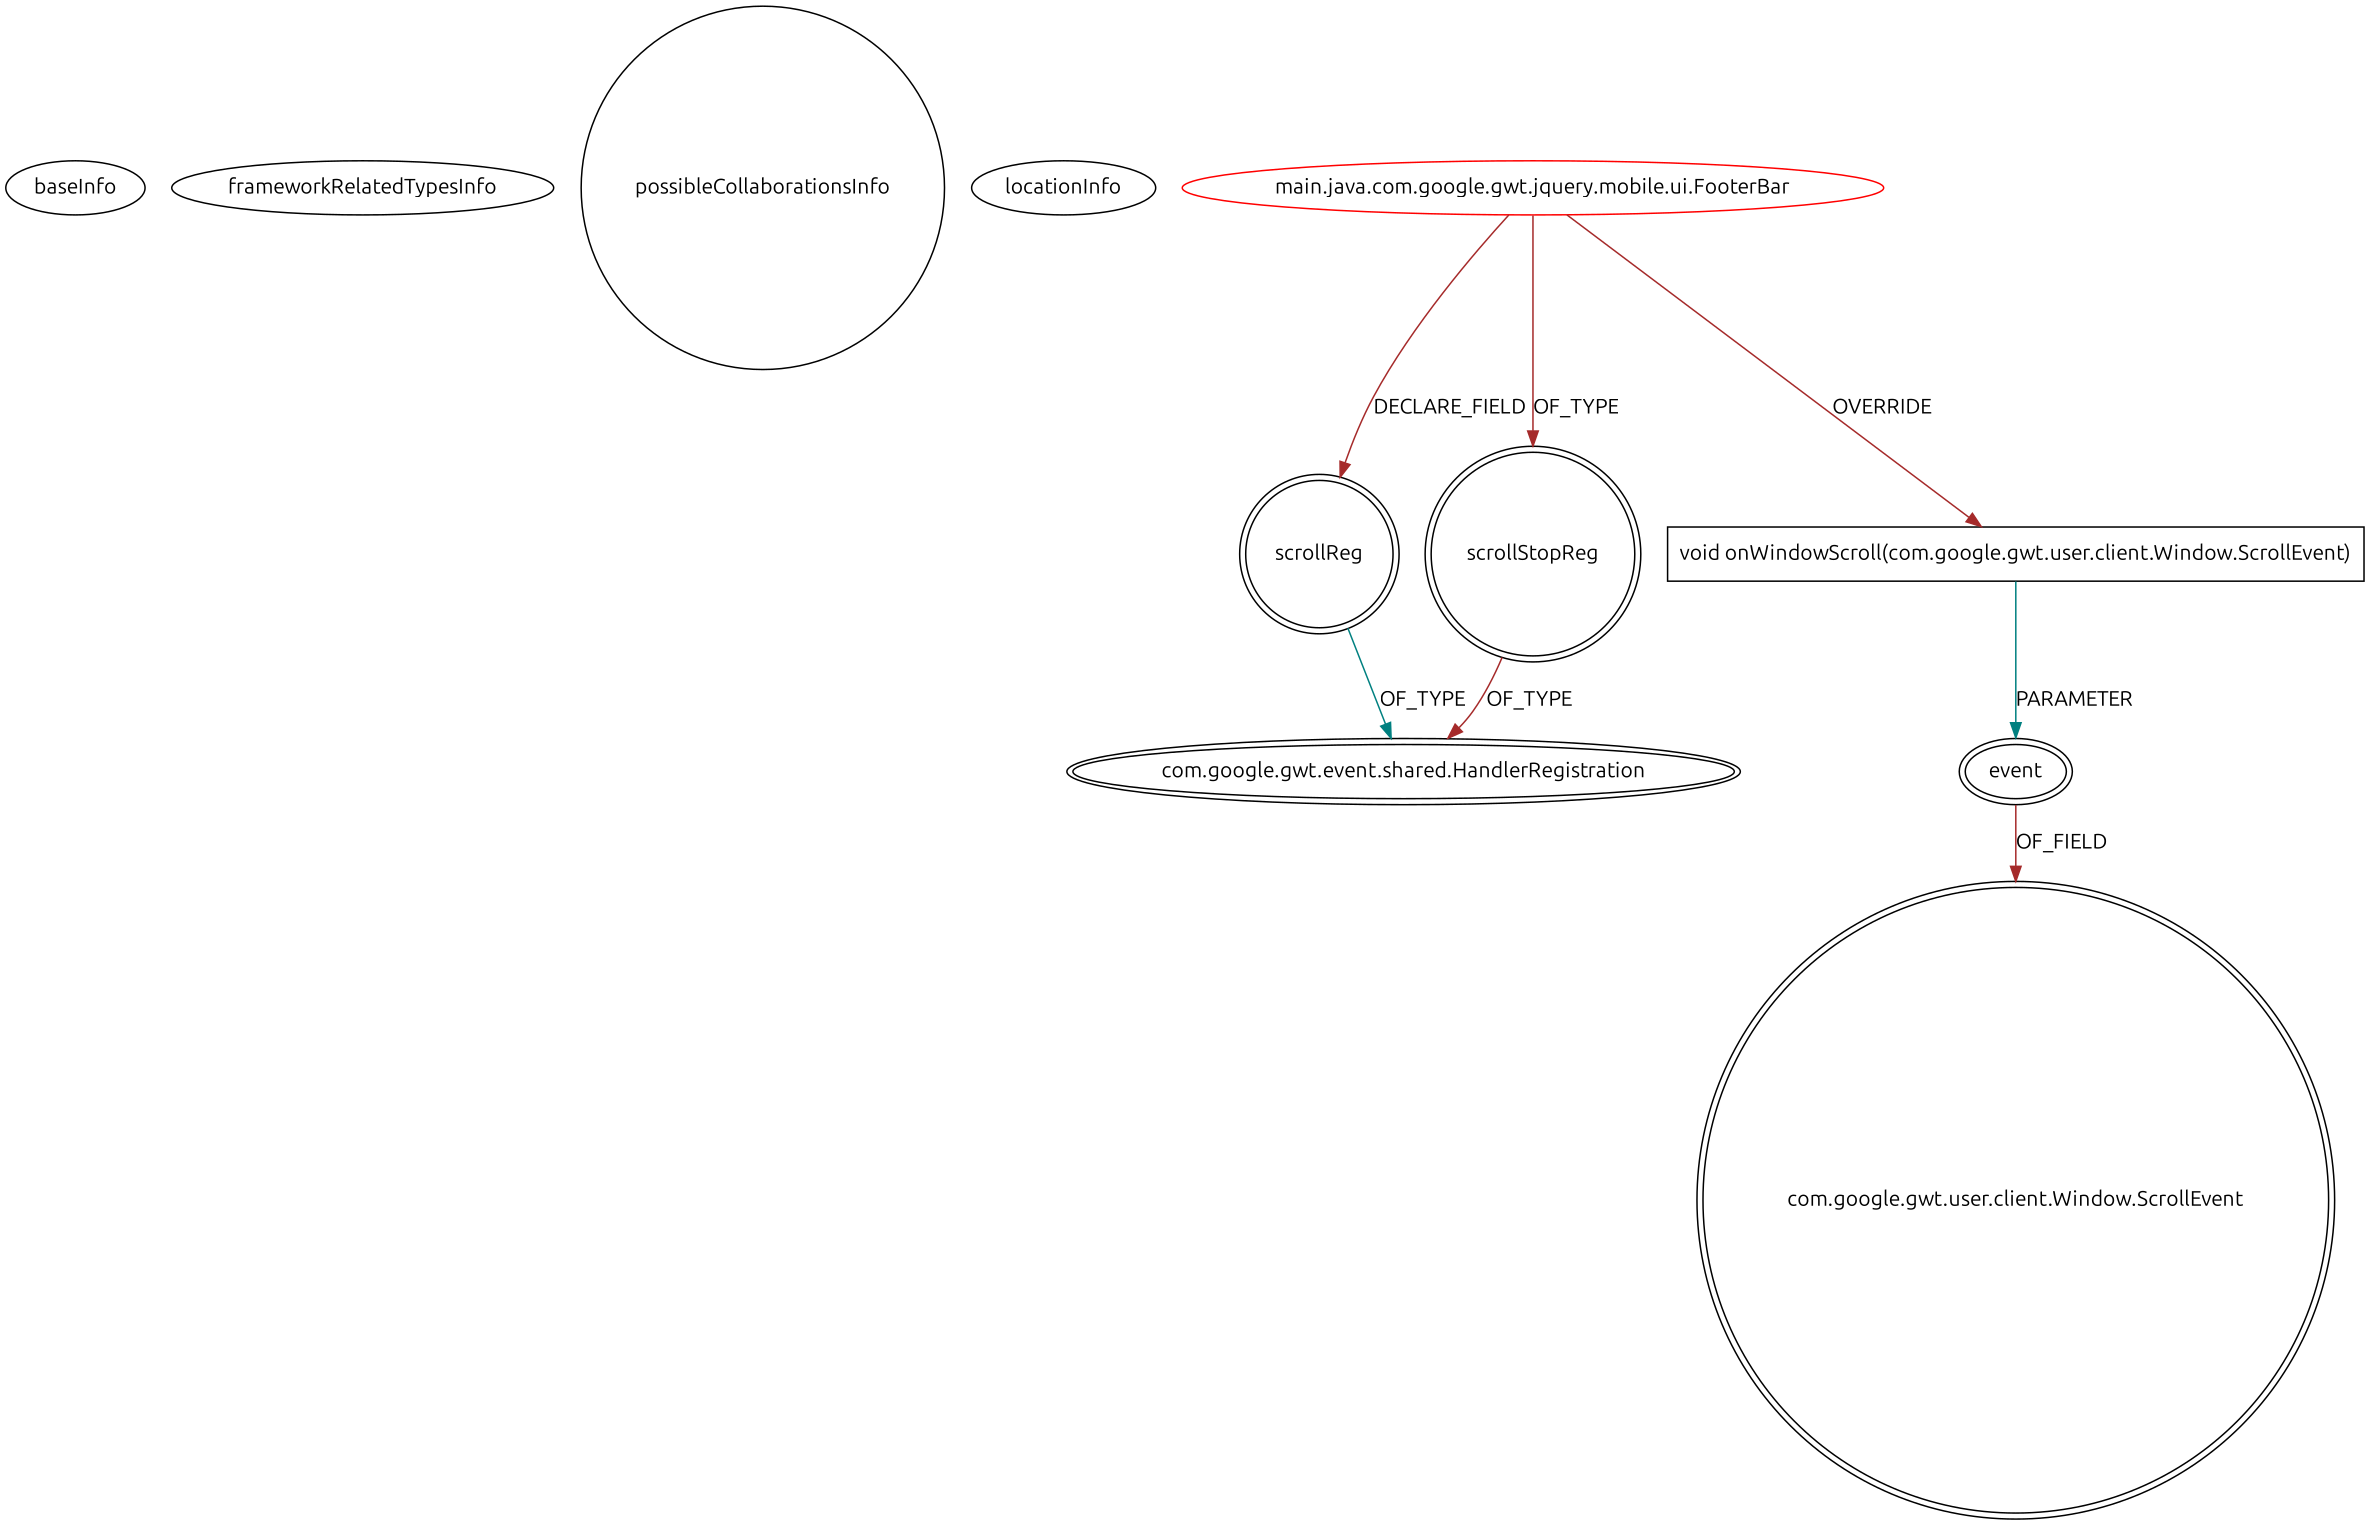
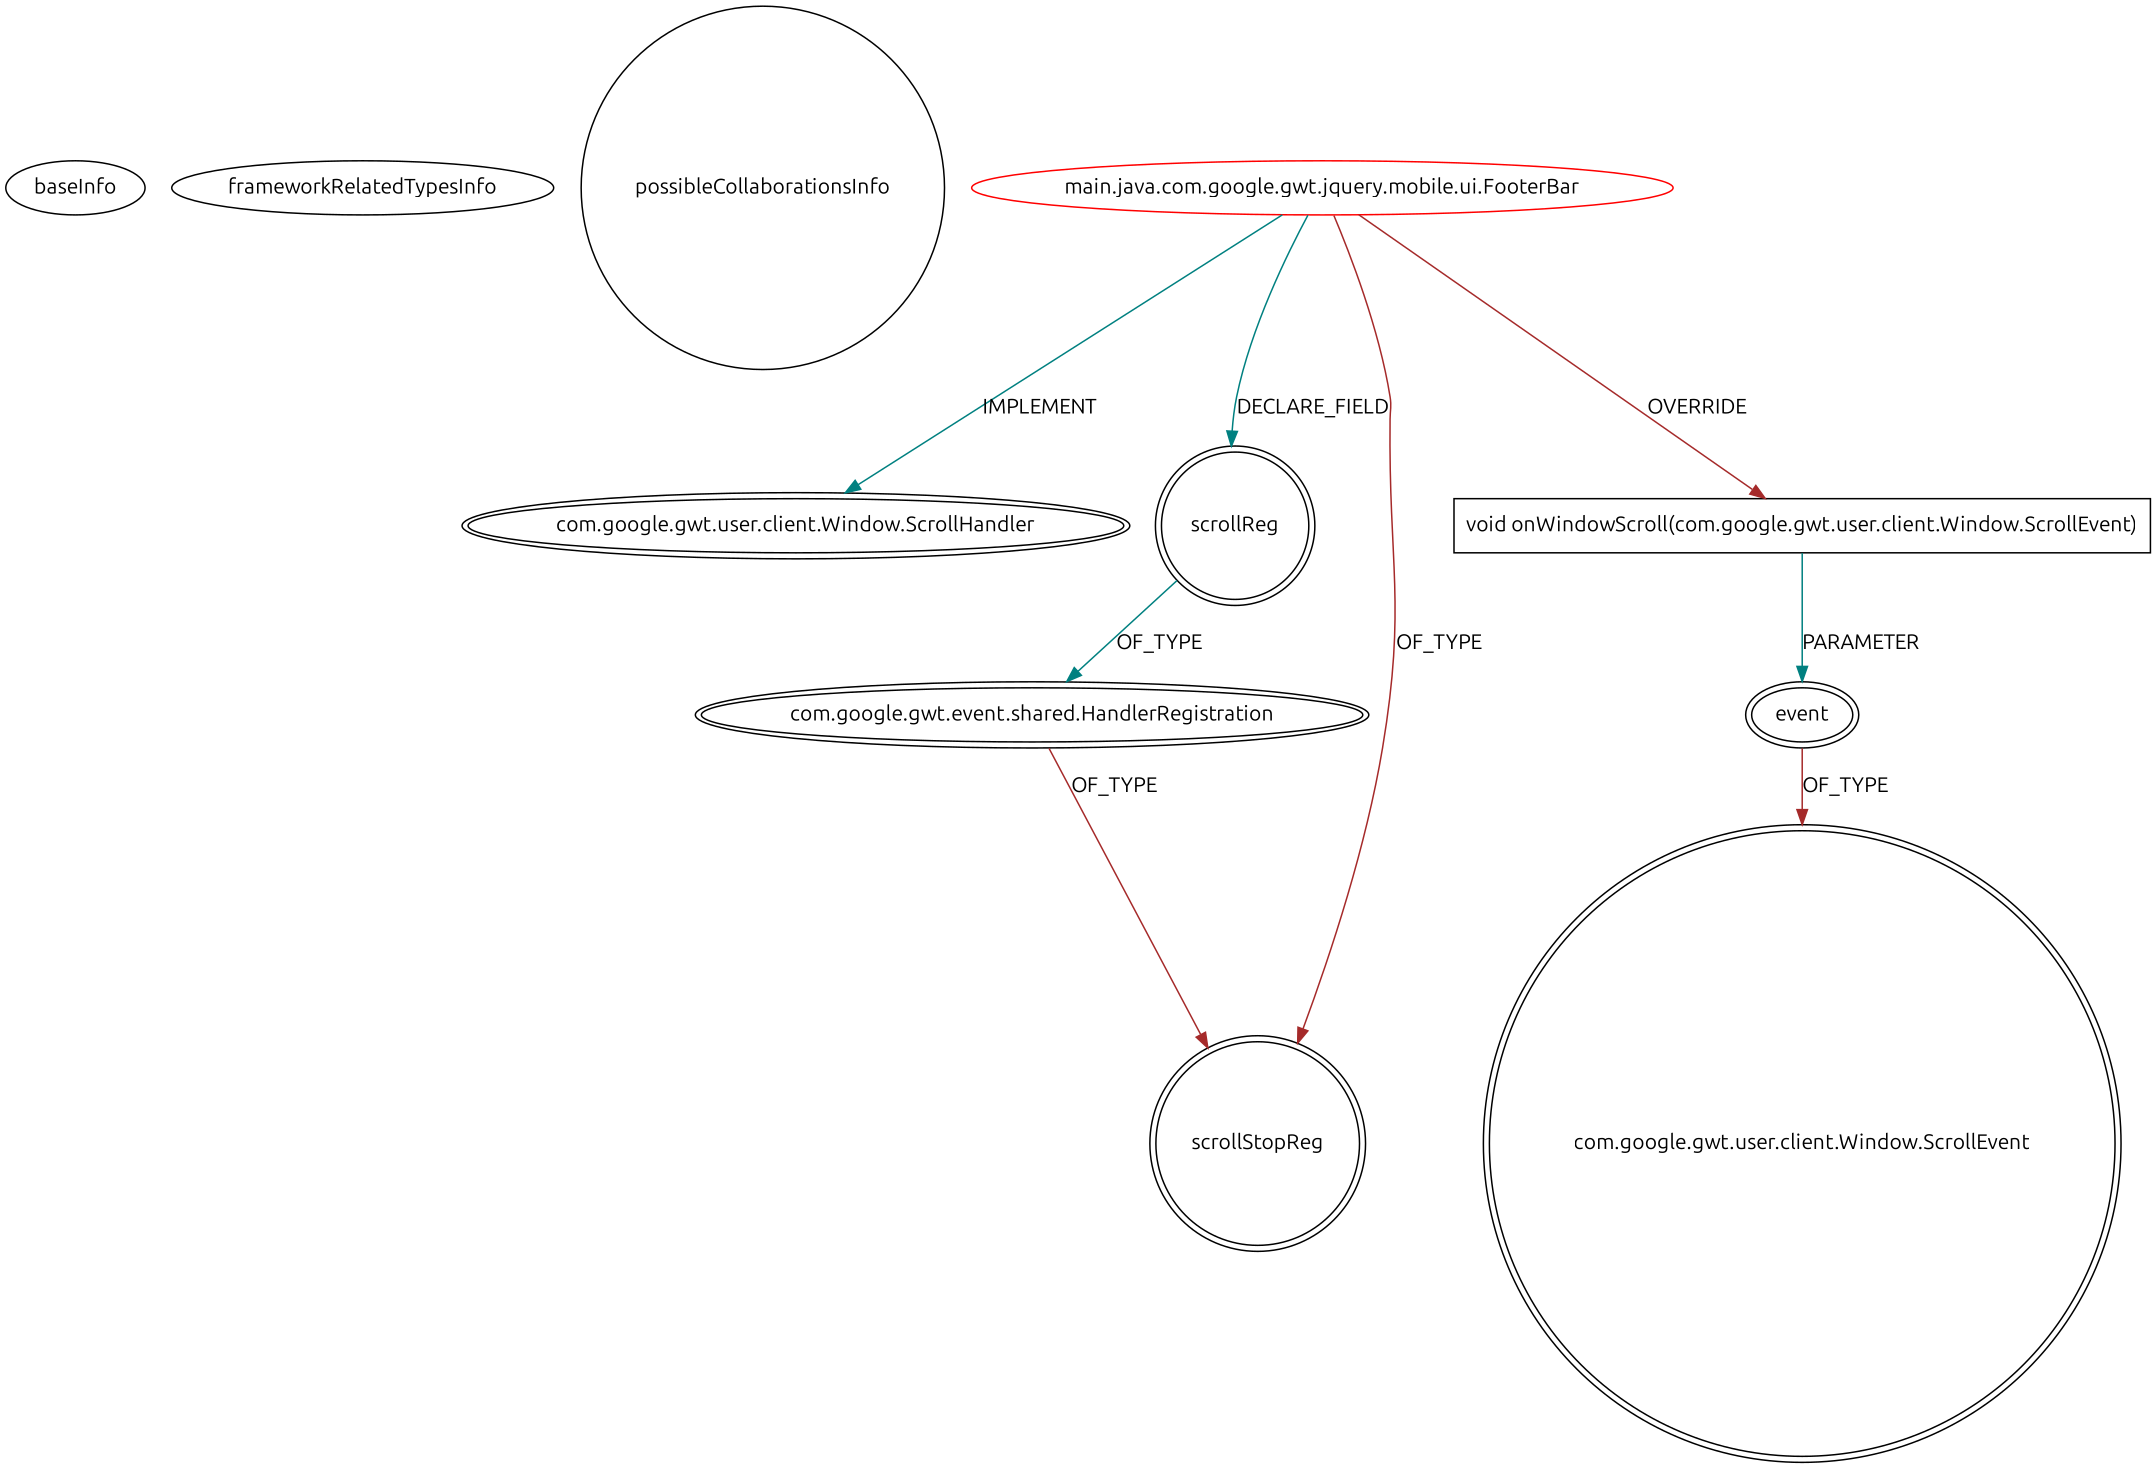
(1064, 188) -> none
(1415, 331) -> (1260, 320)
none -> (796, 526)
(1484, 694) -> (1125, 891)
(2062, 843) -> (1846, 786)
